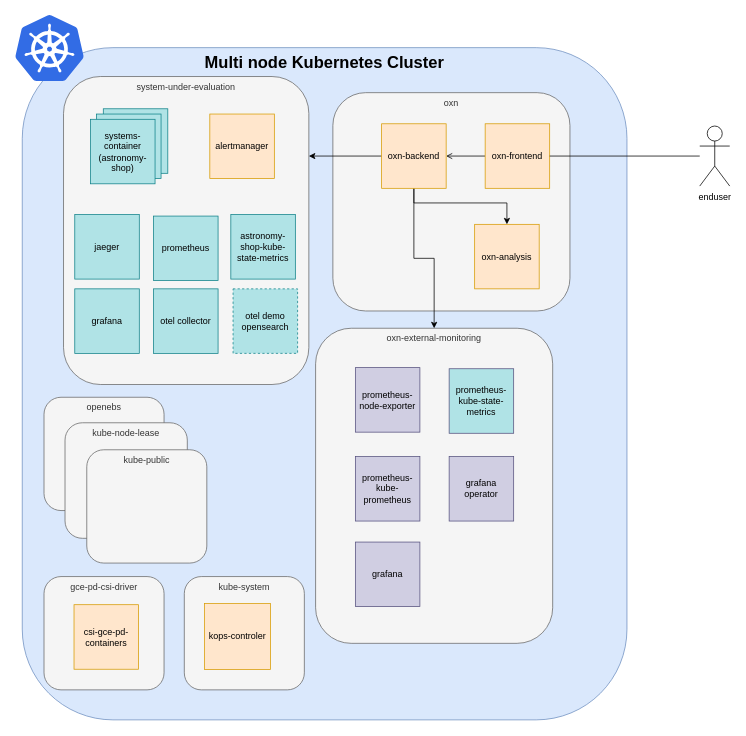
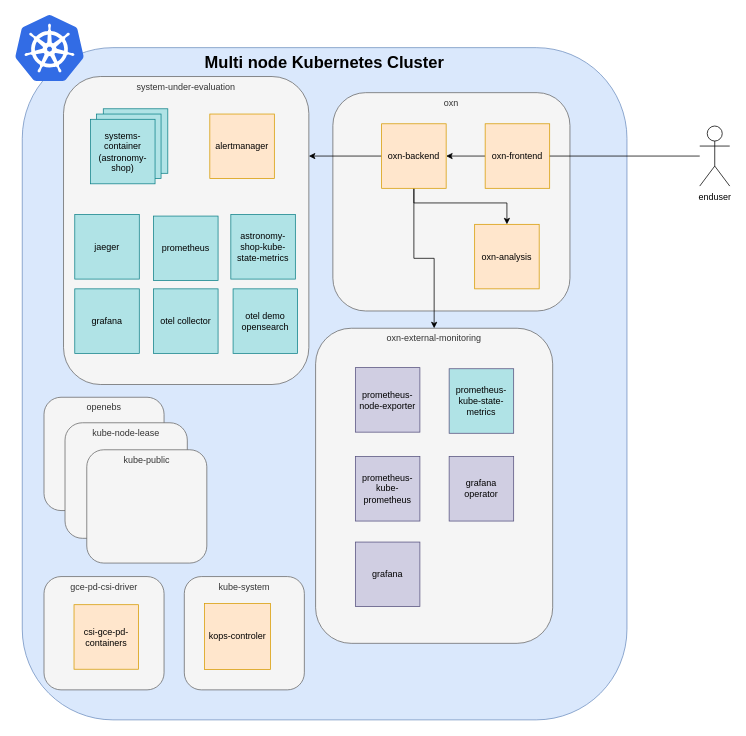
(451, 156) -> (452, 156)
(265, 321) -> (265, 321)
